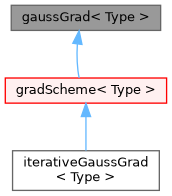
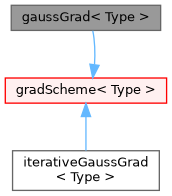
(77, 61) -> (95, 48)
